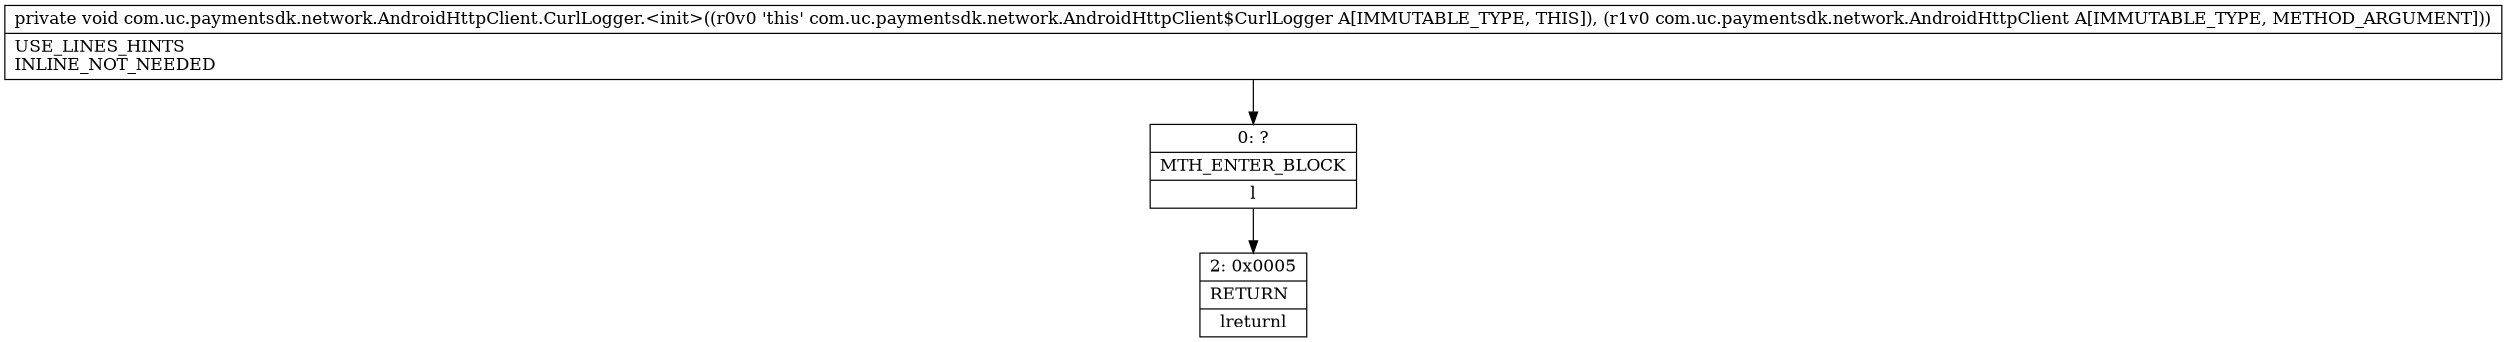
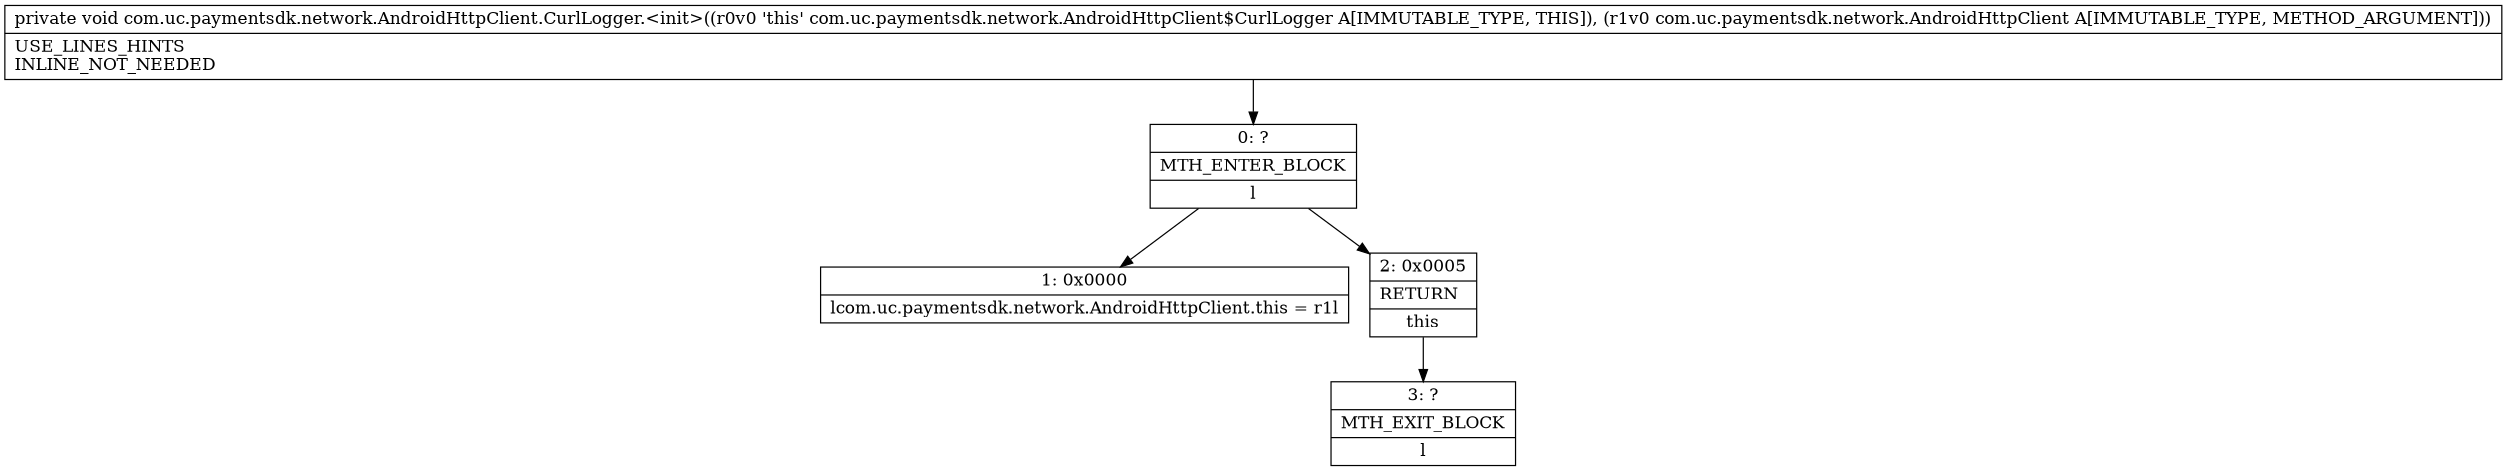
none -> (1085, 295)
(1253, 322) -> (1423, 322)
none -> (1423, 424)
